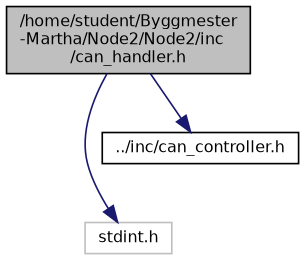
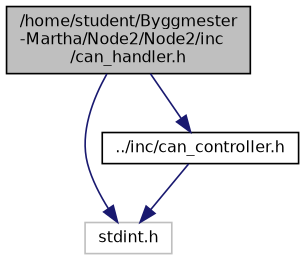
none -> (170, 187)
